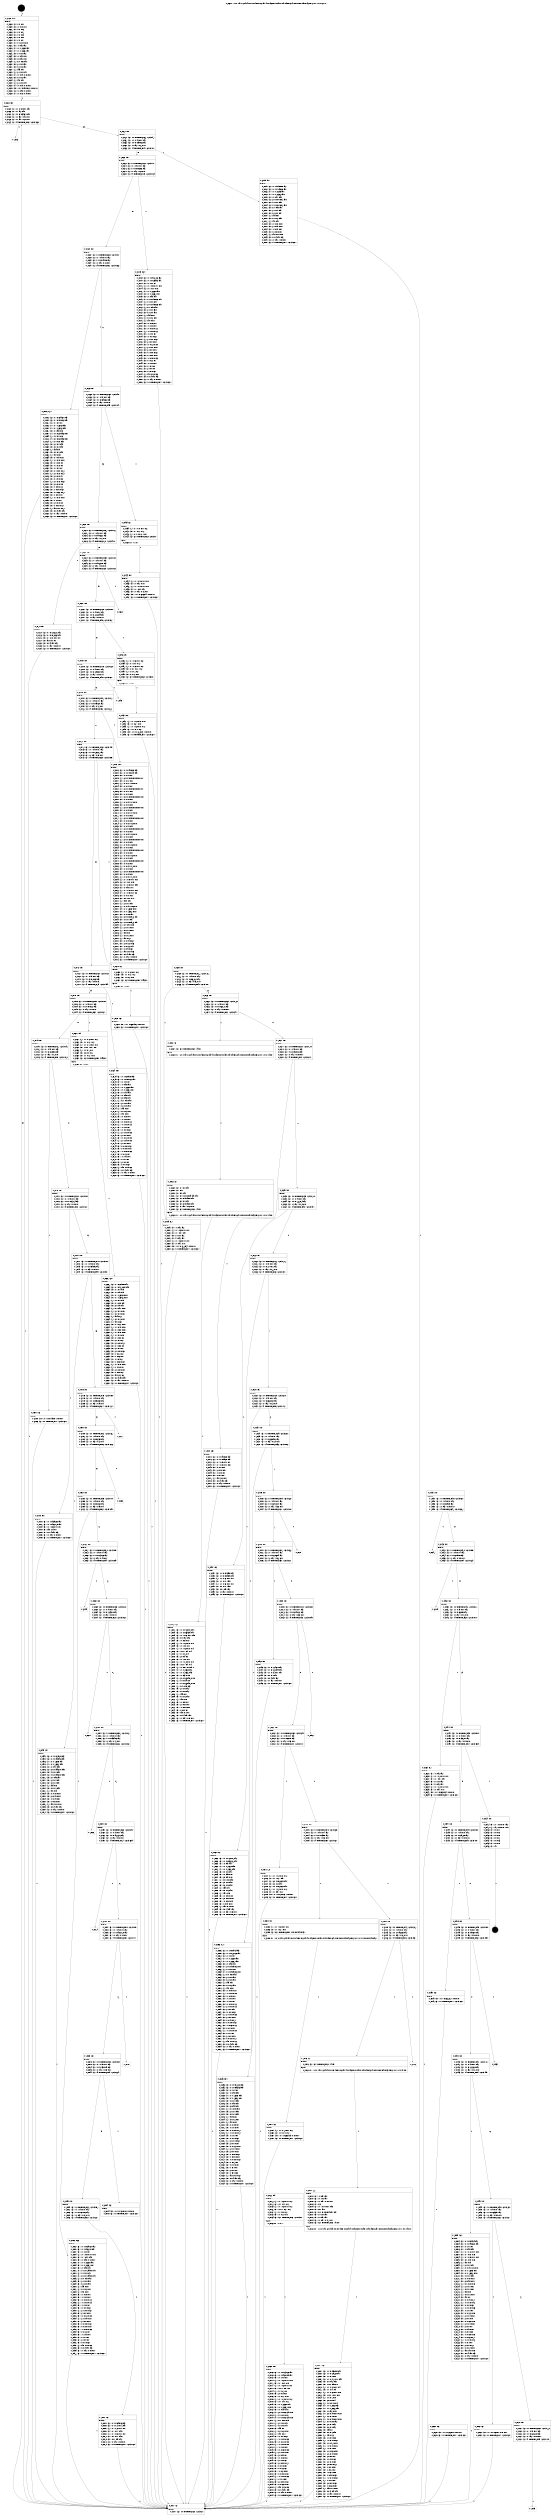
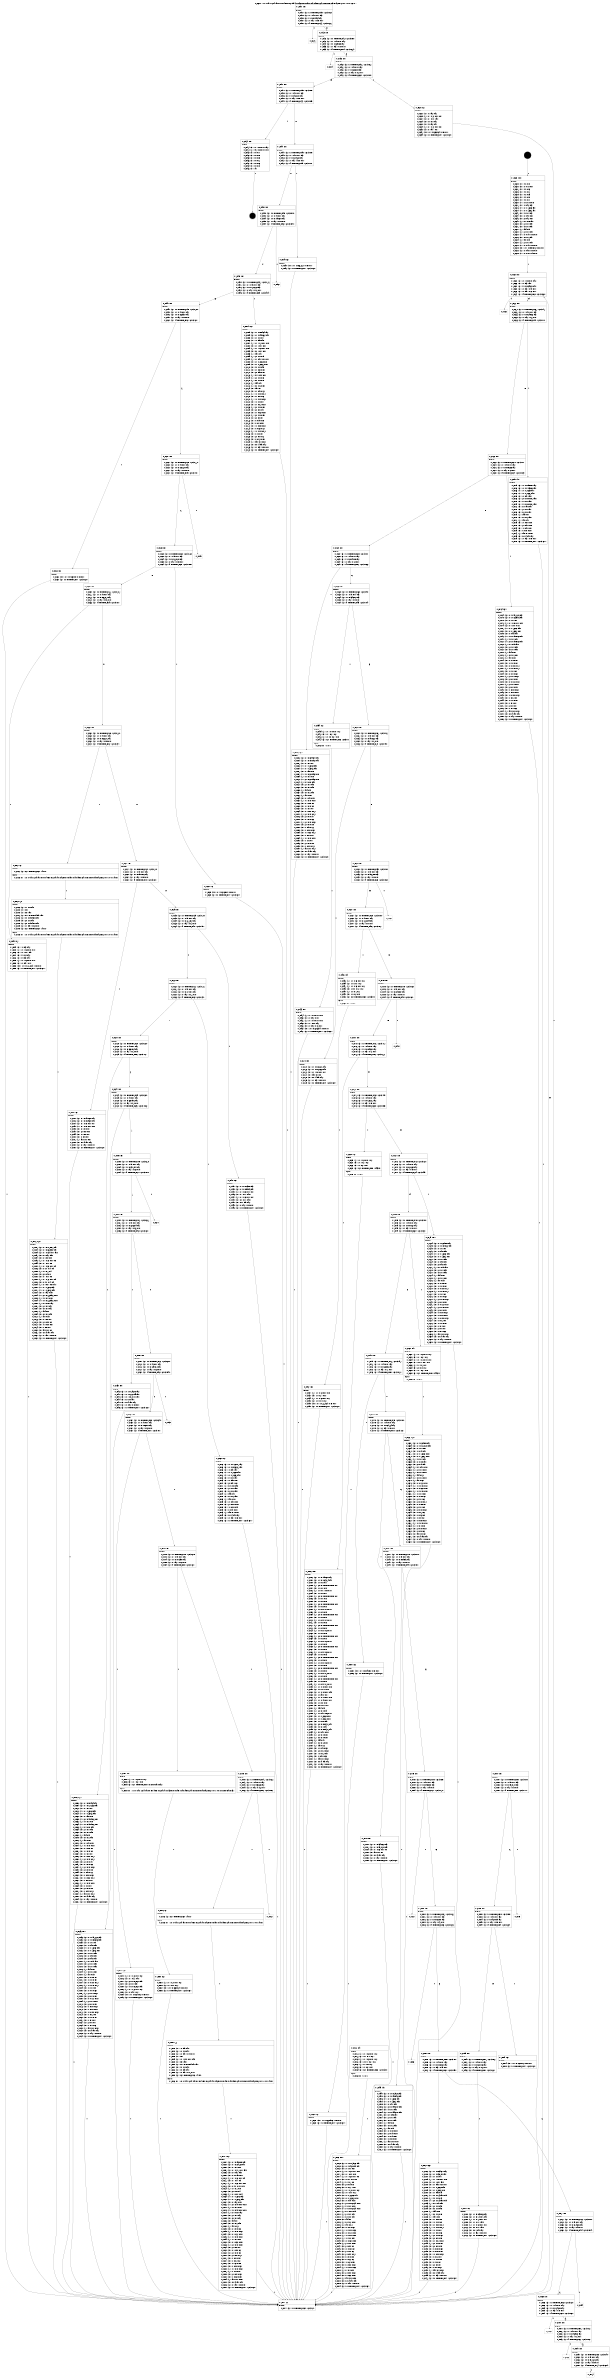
none -> (174, 556)
(117, 1881) -> none
